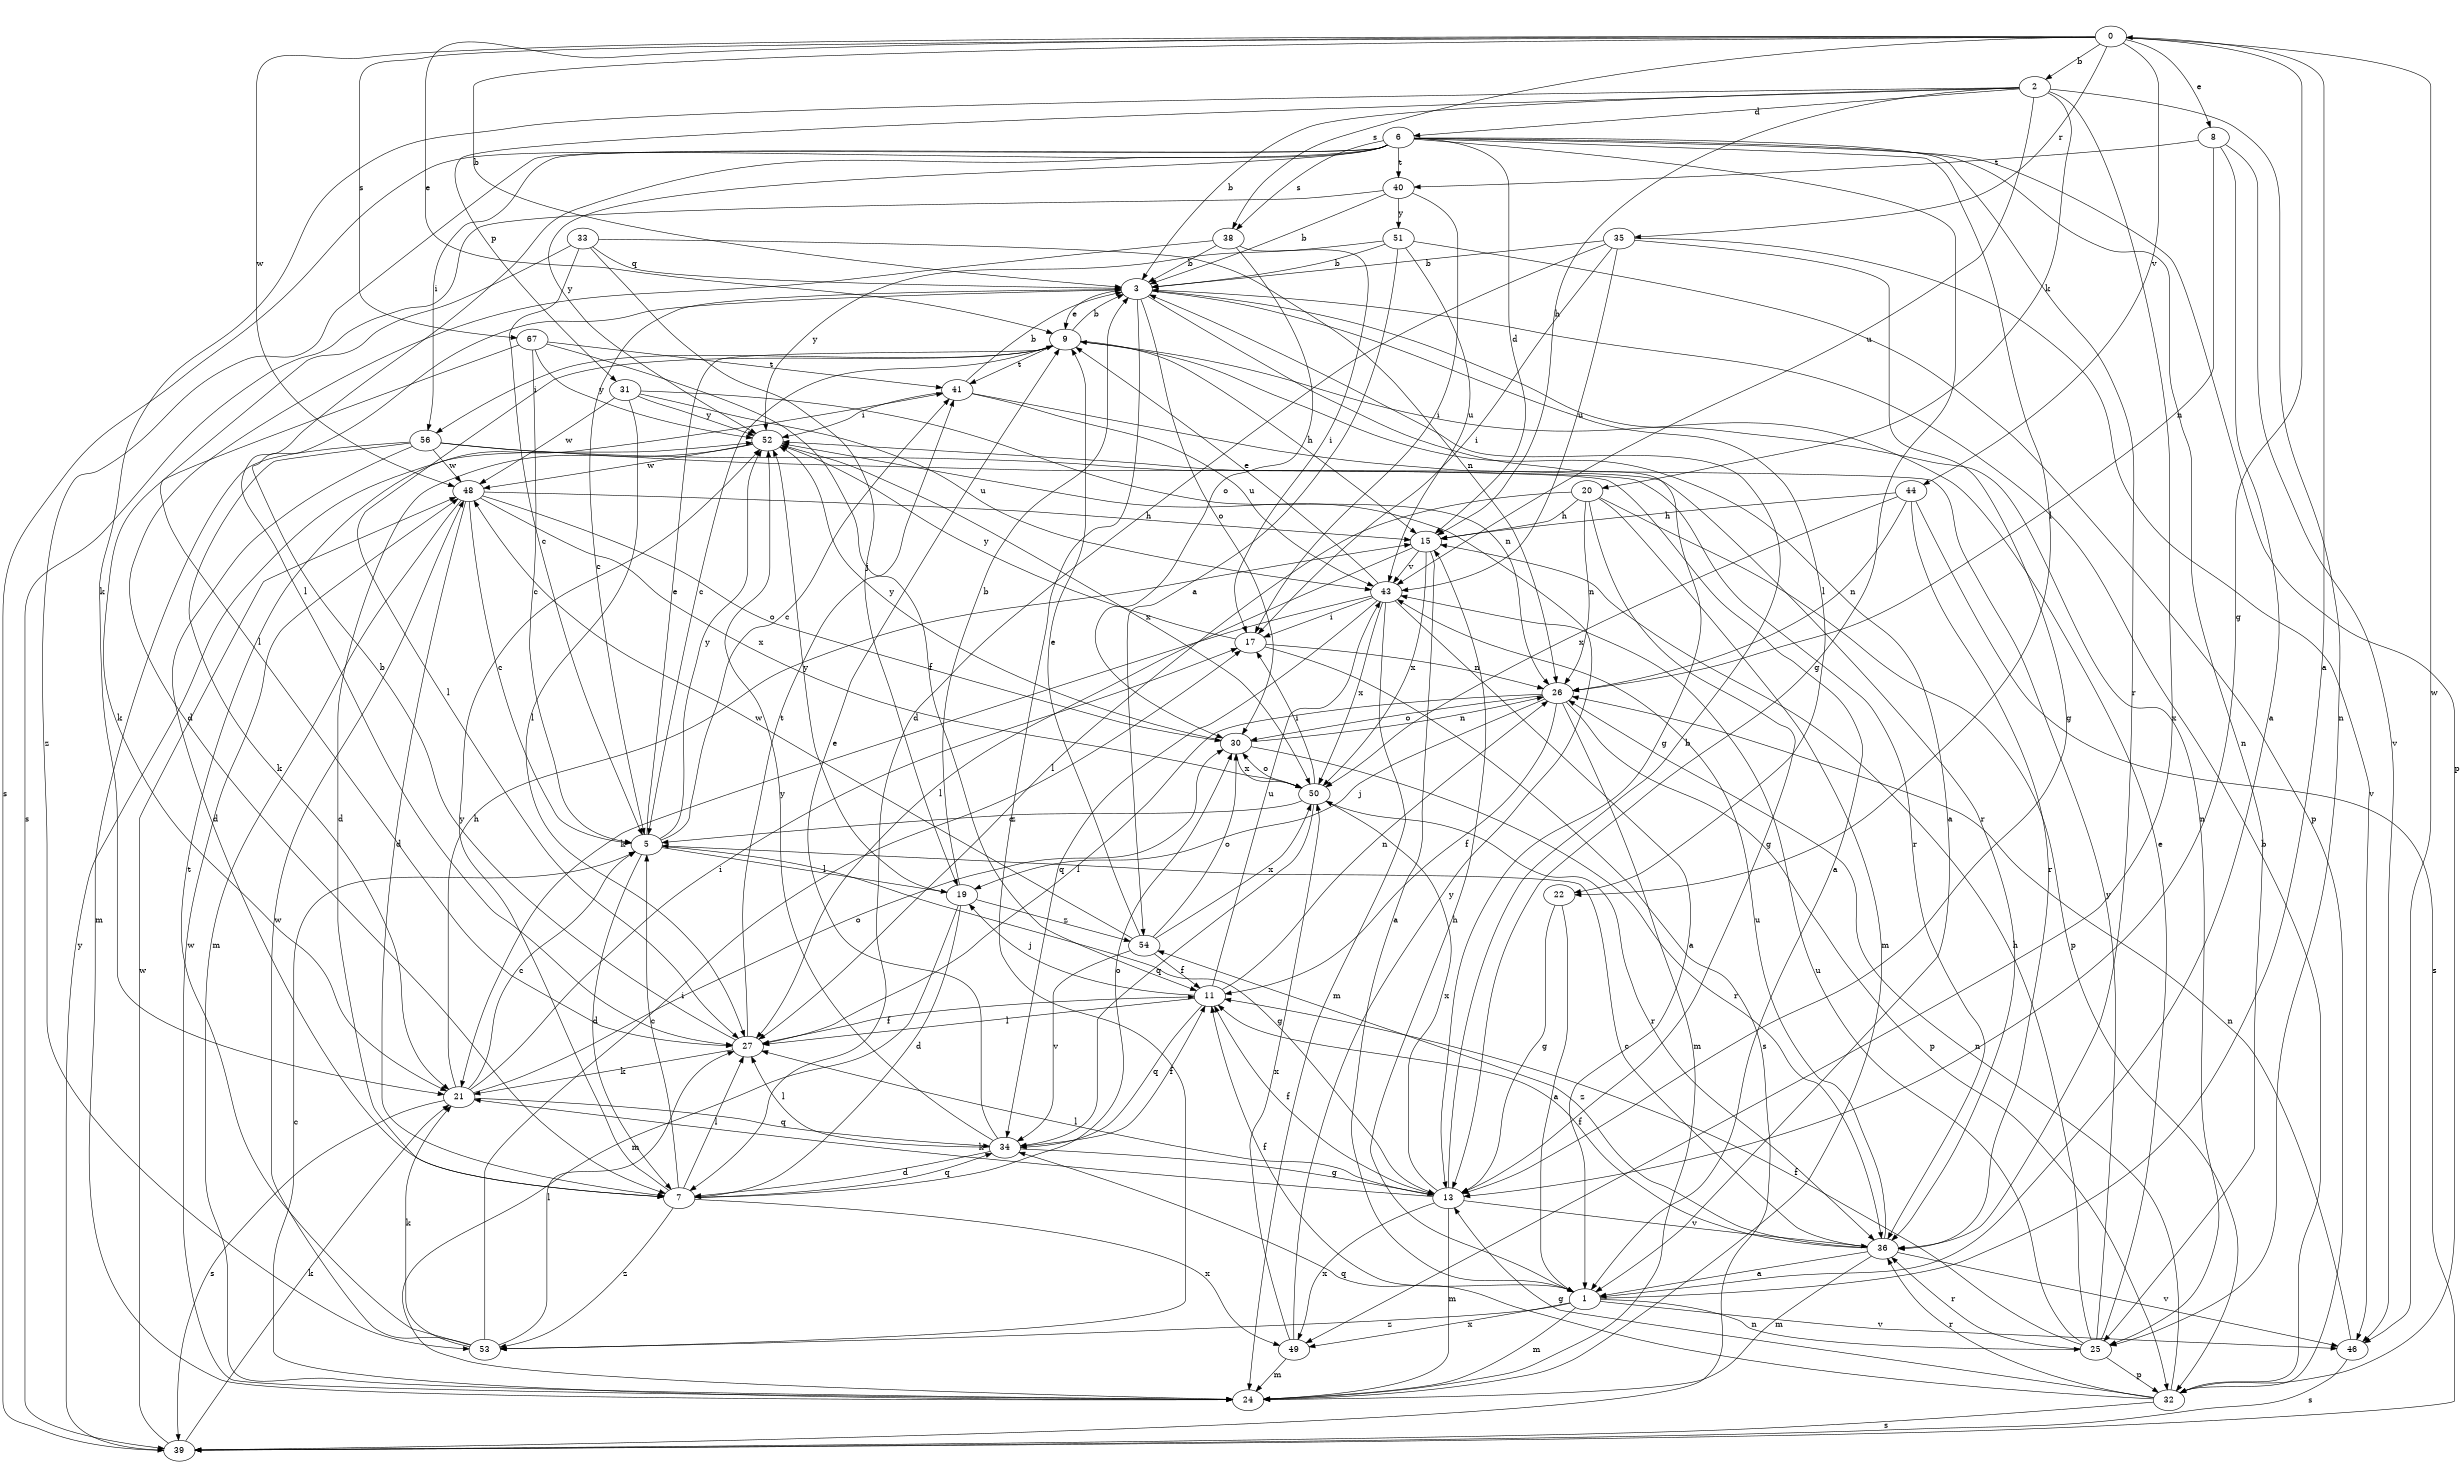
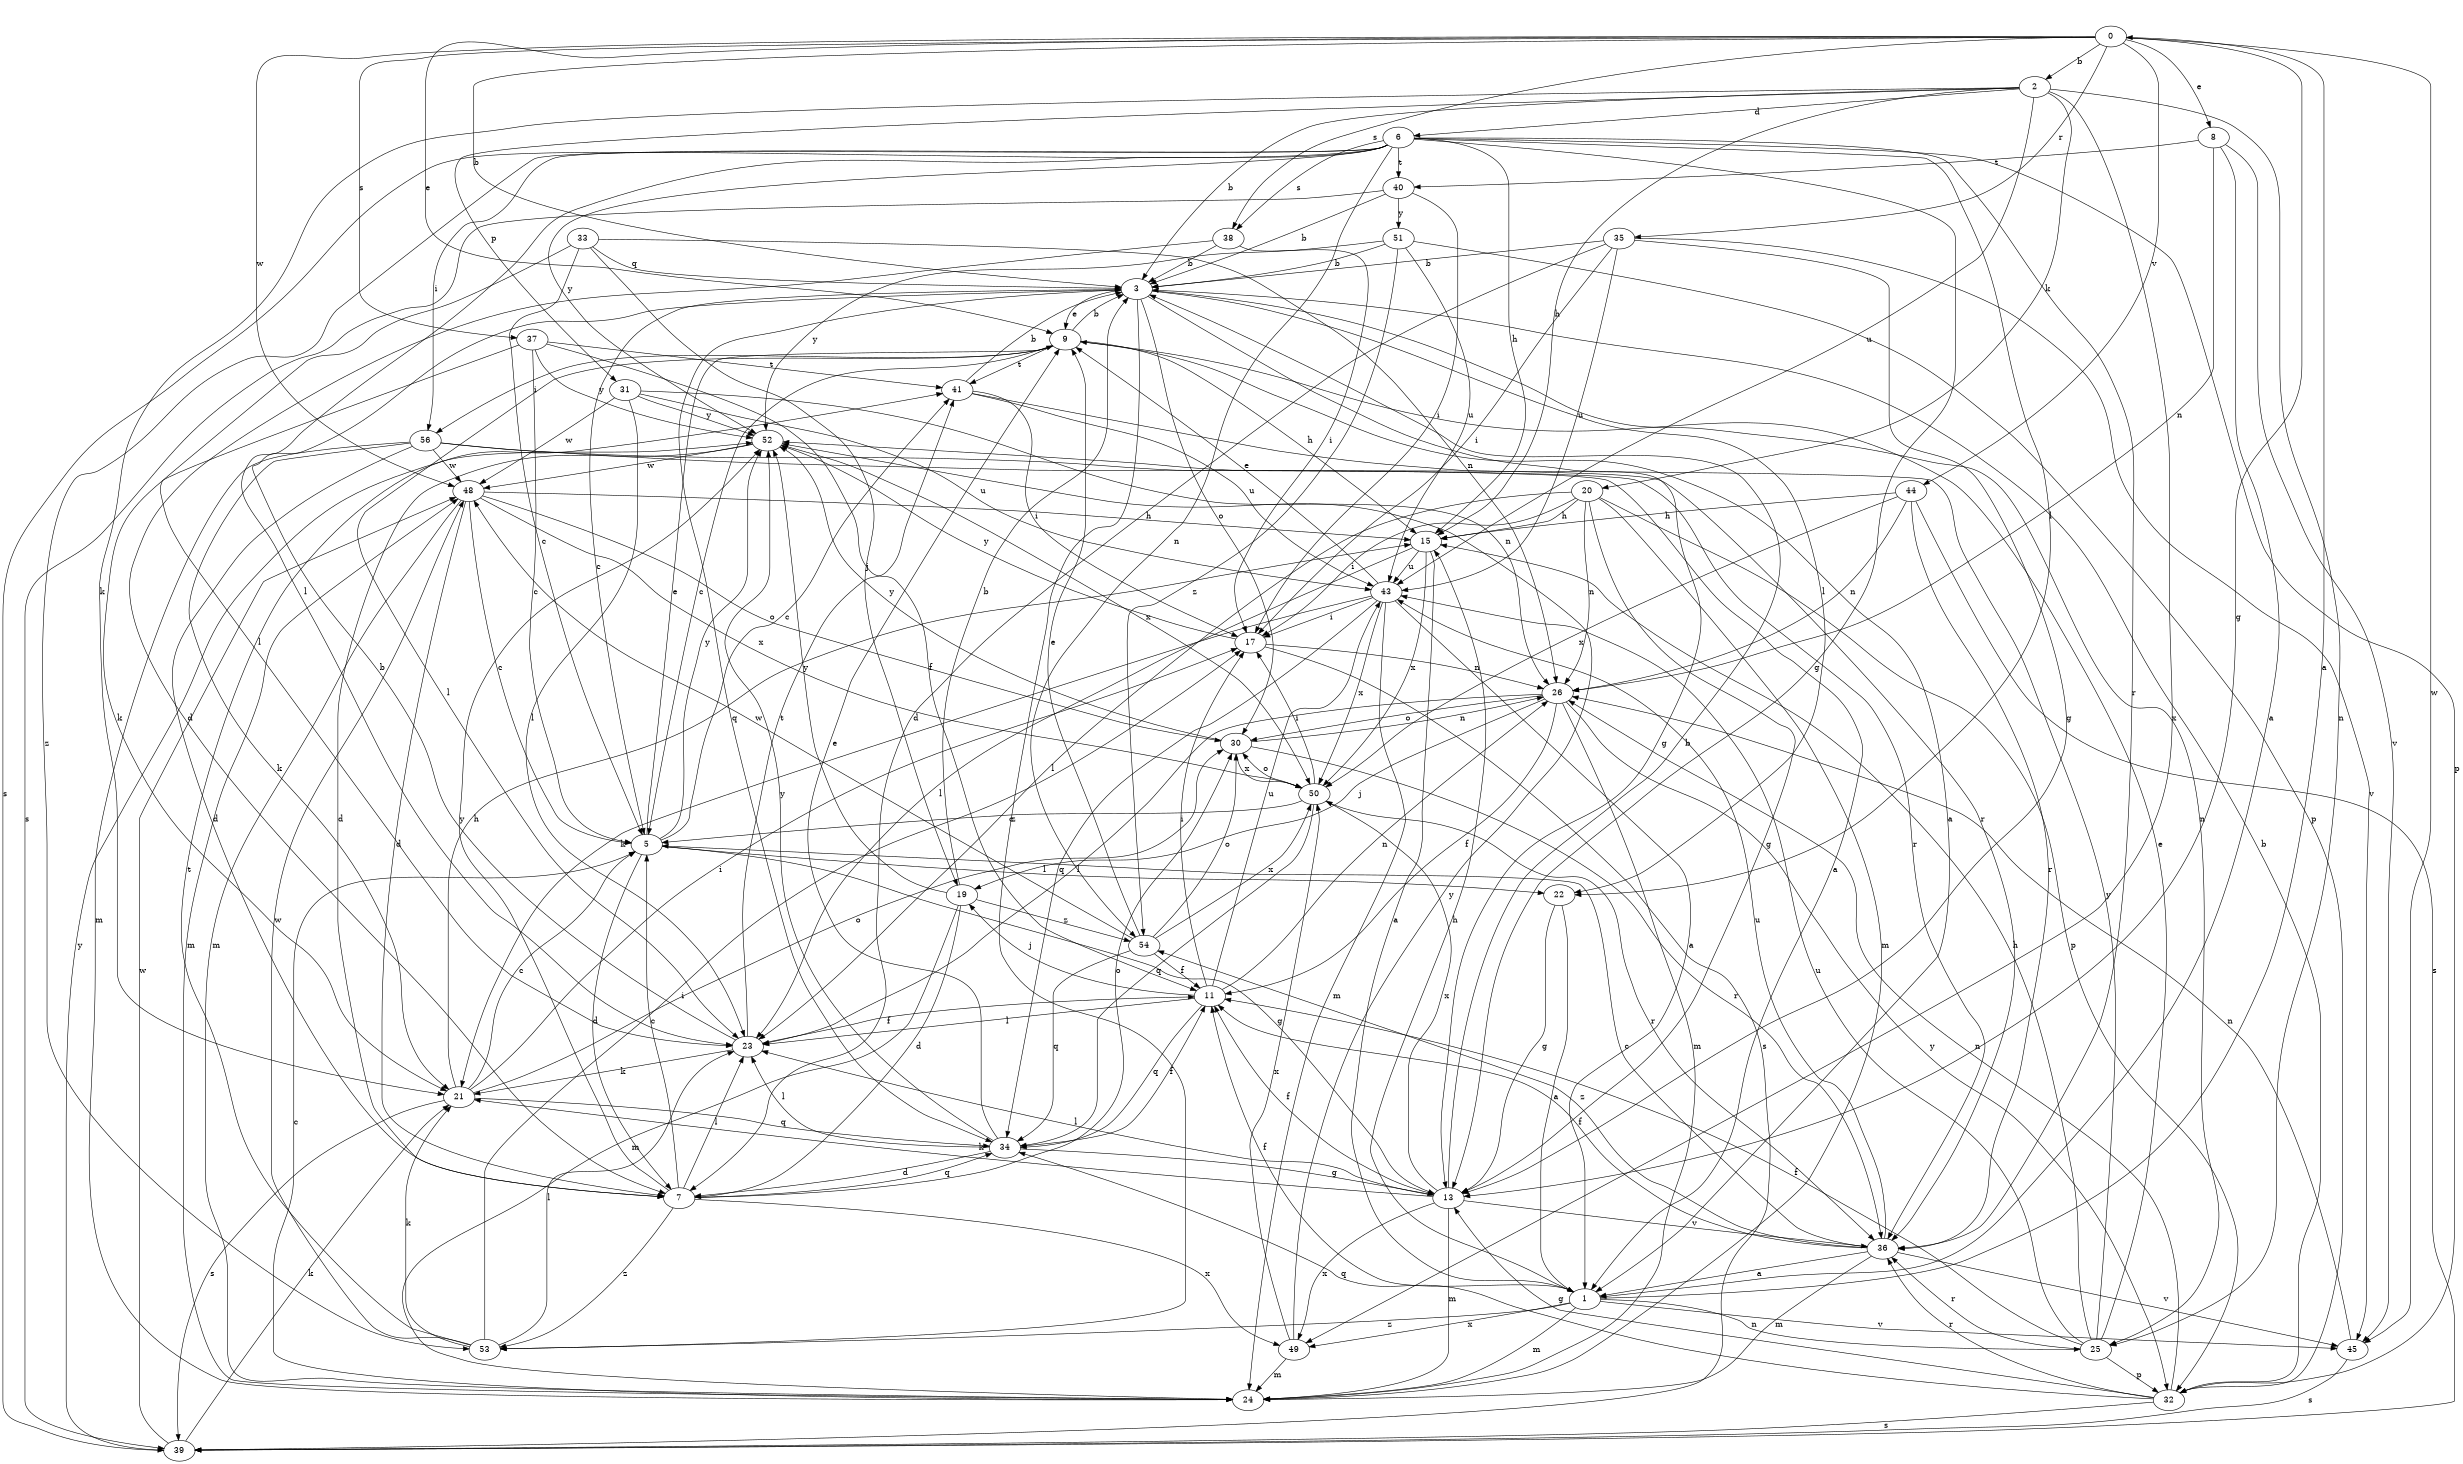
(532, 340) -> (532, 340)
(1515, 340) -> (1515, 340)
(857, 414) -> (1058, 542)
(2186, 439) -> (1161, 544)
(1213, 493) -> none
none -> (1415, 528)
none -> (699, 551)
(1411, 567) -> (1411, 567)
(1195, 592) -> (1195, 592)
none -> (1182, 807)
(801, 869) -> (1100, 877)
(191, 946) -> (191, 946)
(748, 1047) -> (748, 1047)
(1056, 1047) -> (1056, 1047)
(1933, 1047) -> (1933, 1047)
(2352, 1350) -> (2352, 1350)
